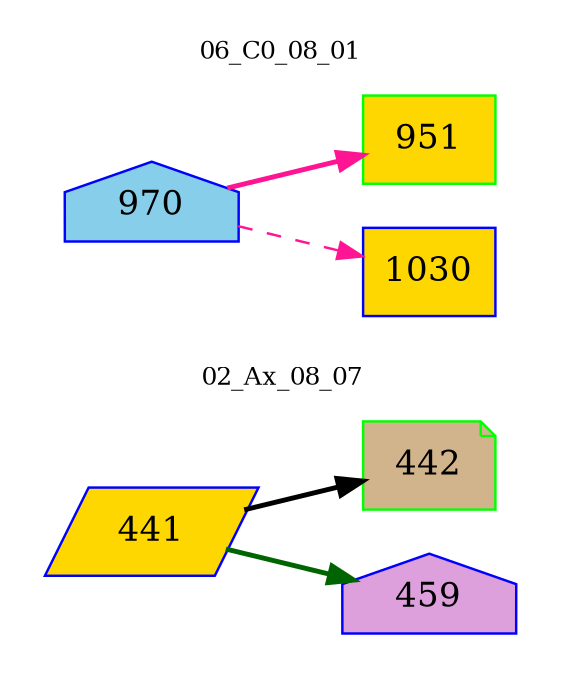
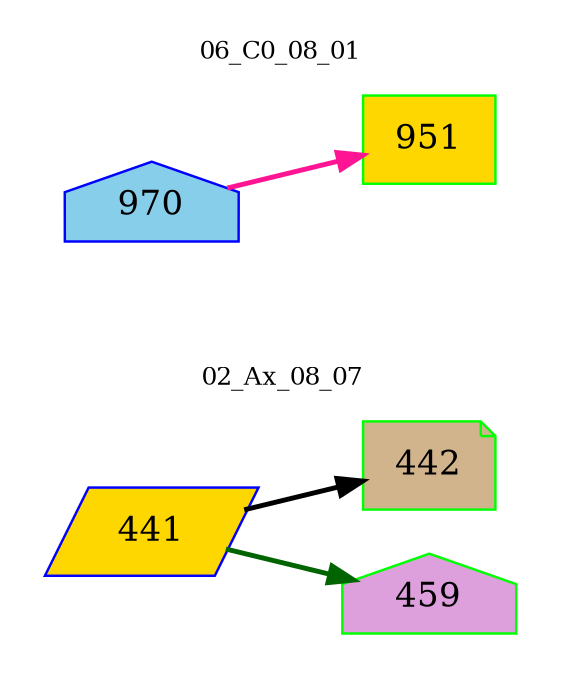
(429, 272) -> none
(429, 598) -> (429, 598)
